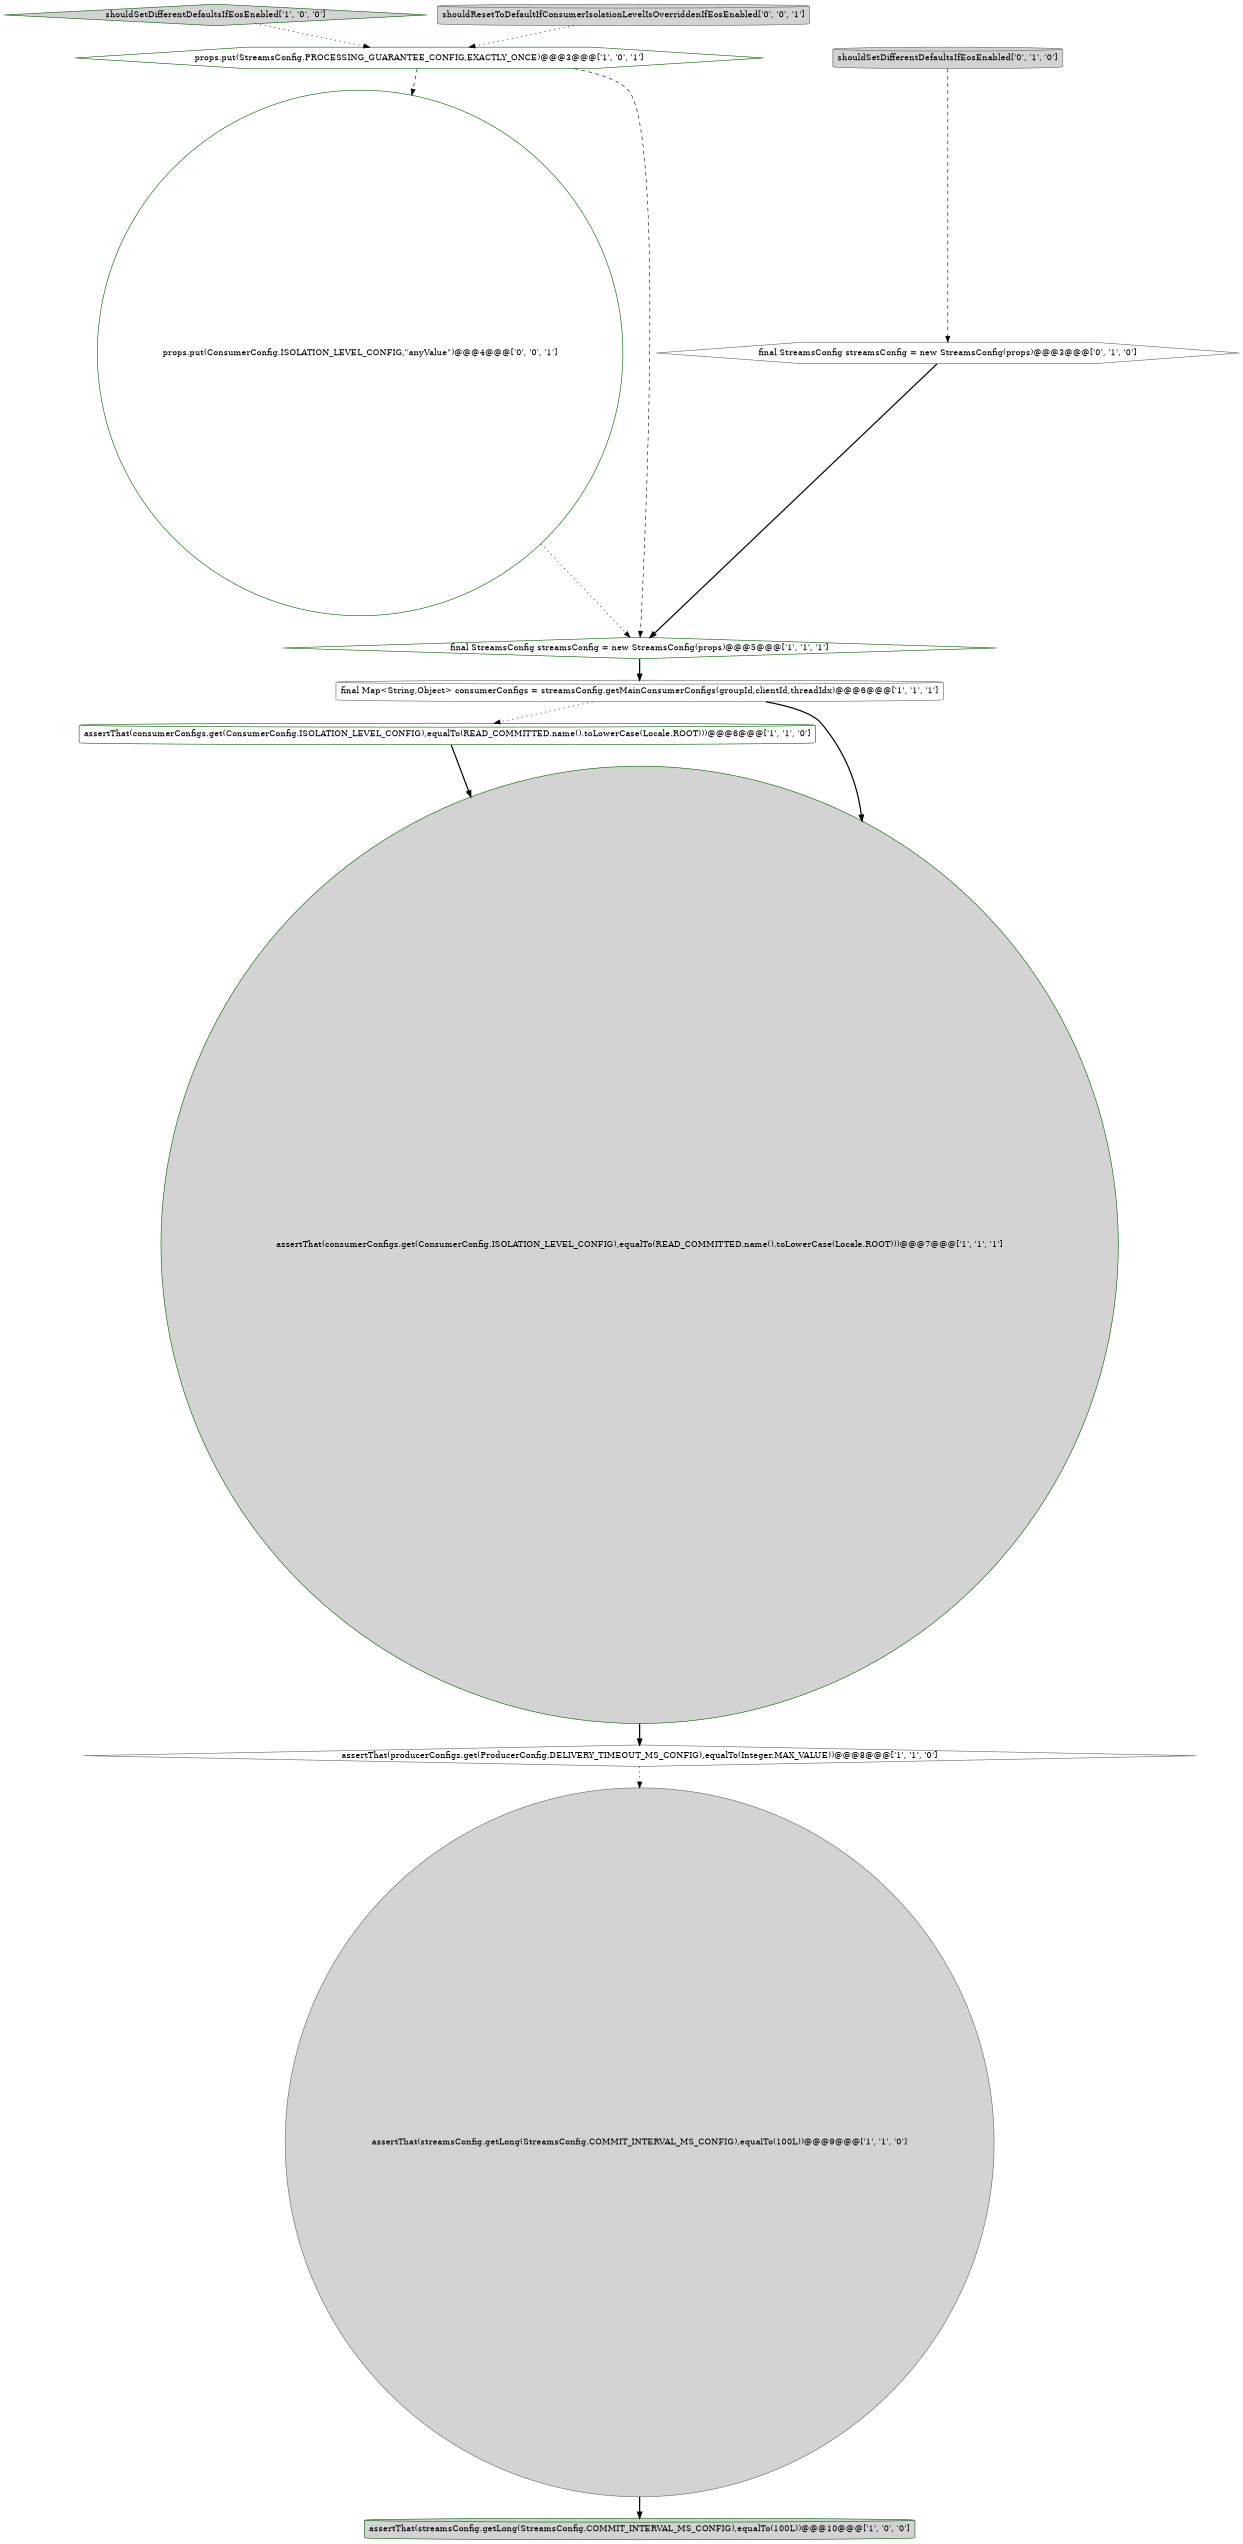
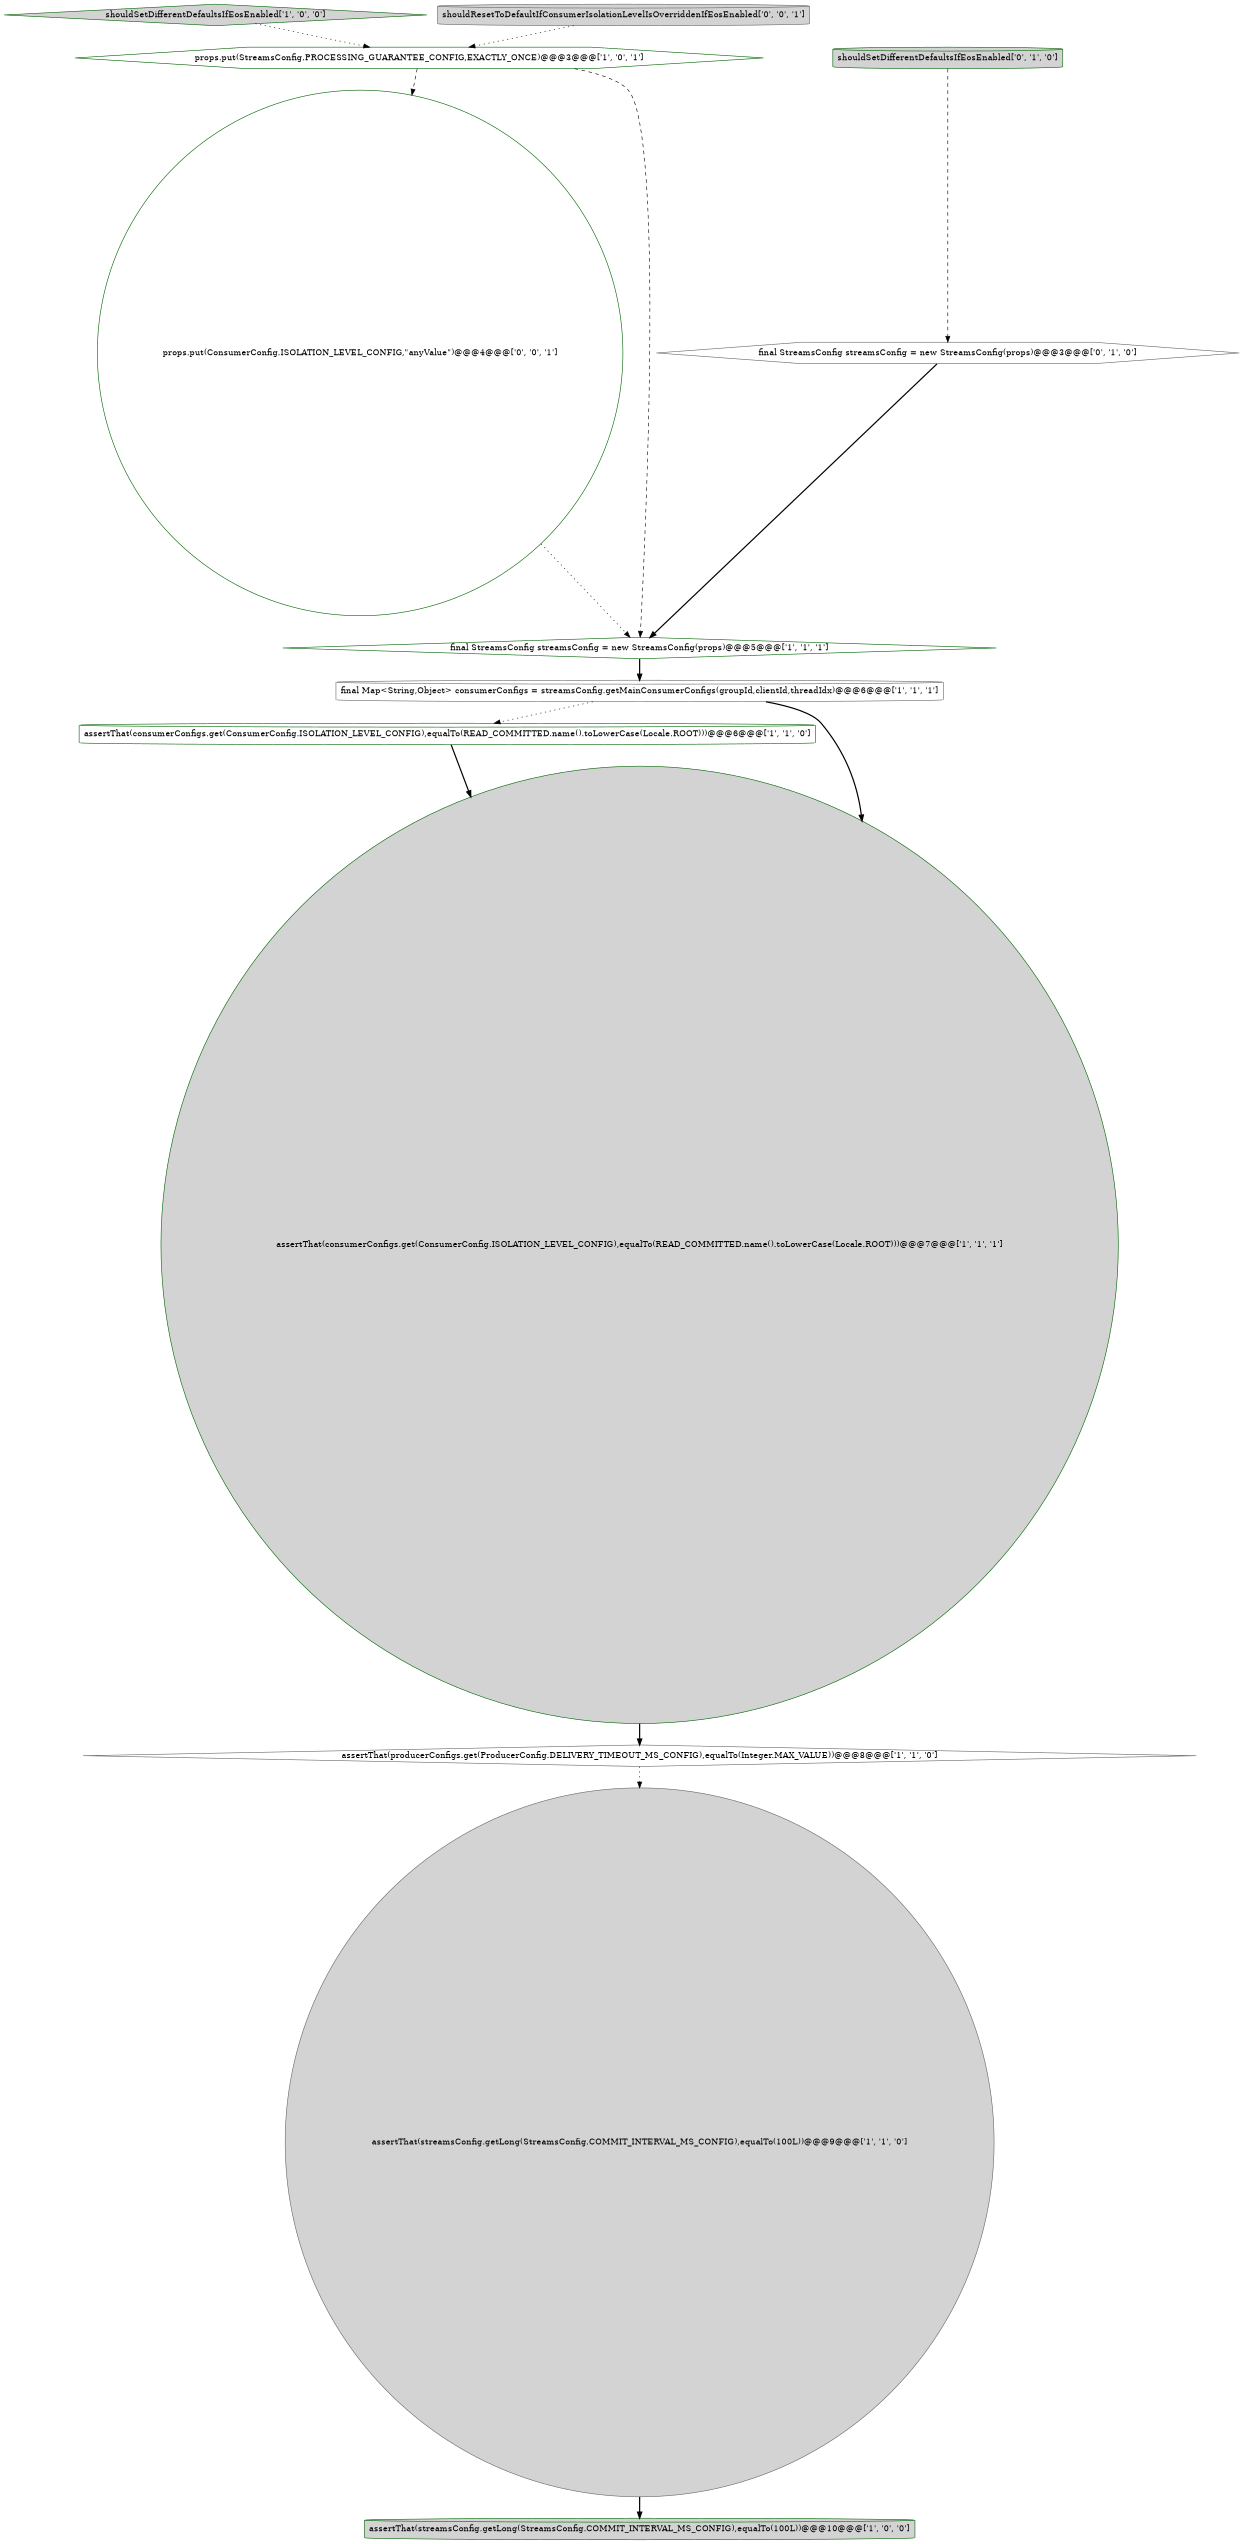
(948, 58) -> (948, 58)
